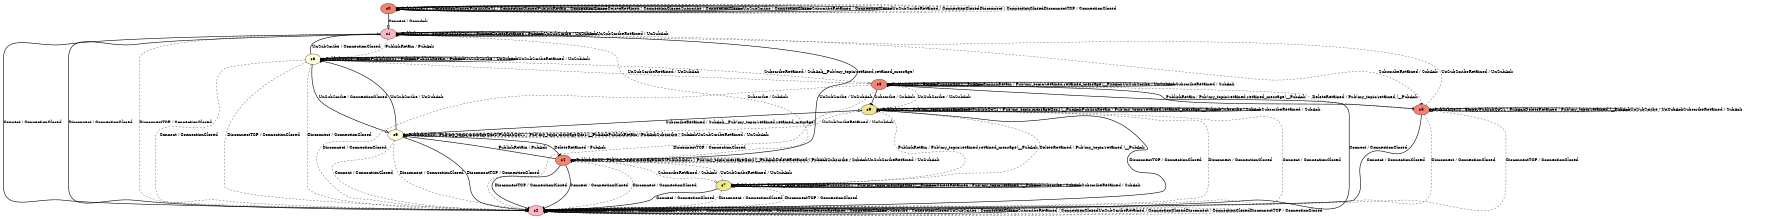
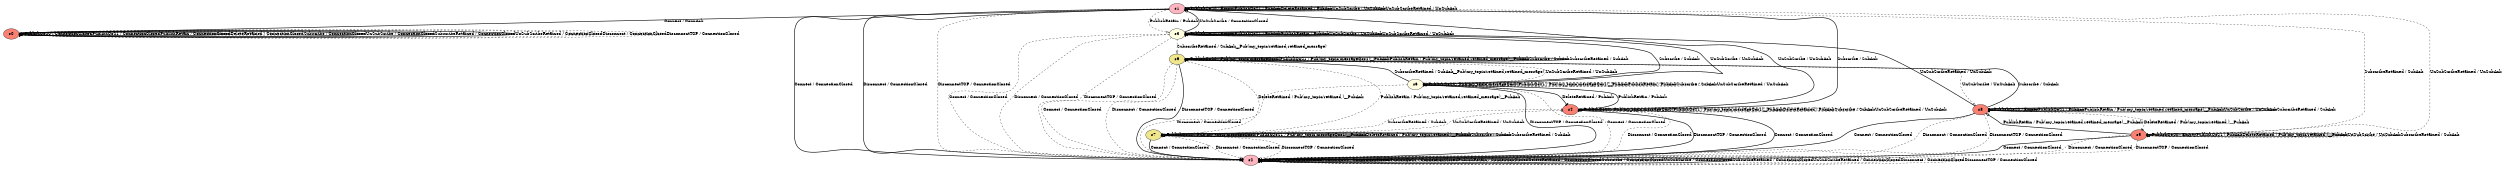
(388, 20) -> (596, 21)
(595, 65) -> (1177, 45)
(597, 73) -> (1568, 37)
(704, 93) -> (1747, 17)
(874, 96) -> (1627, 65)
(353, 97) -> (1679, 59)
